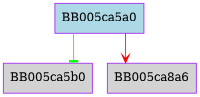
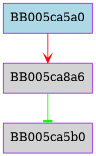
(74, 46) -> (48, 106)
